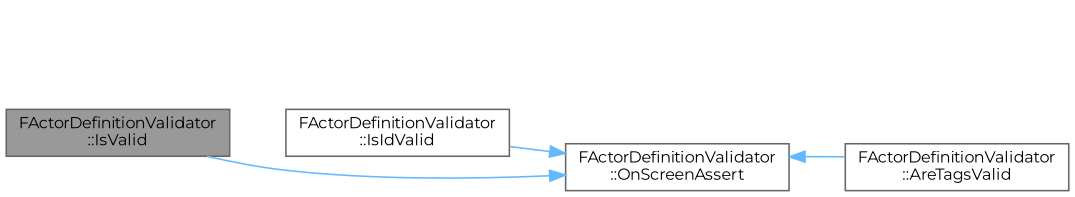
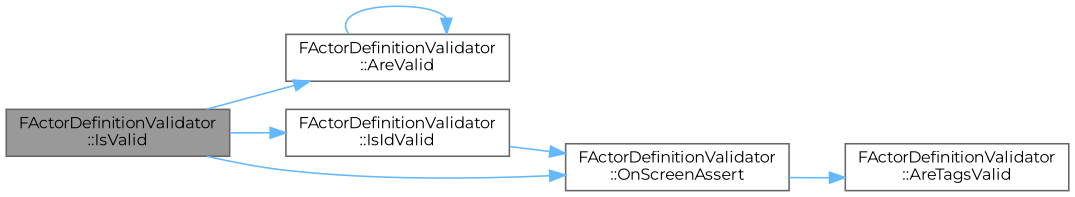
none -> (398, 58)
none -> (250, 133)
(825, 157) -> (809, 178)
